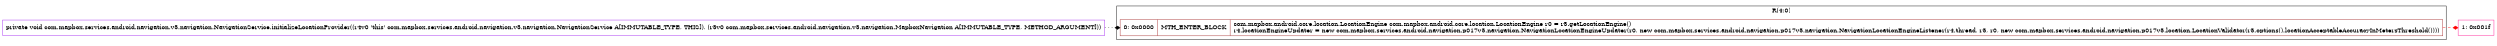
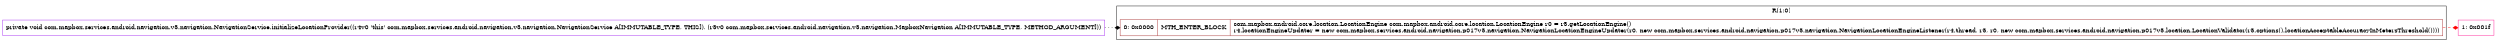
(1781, 11) -> (1781, 11)
